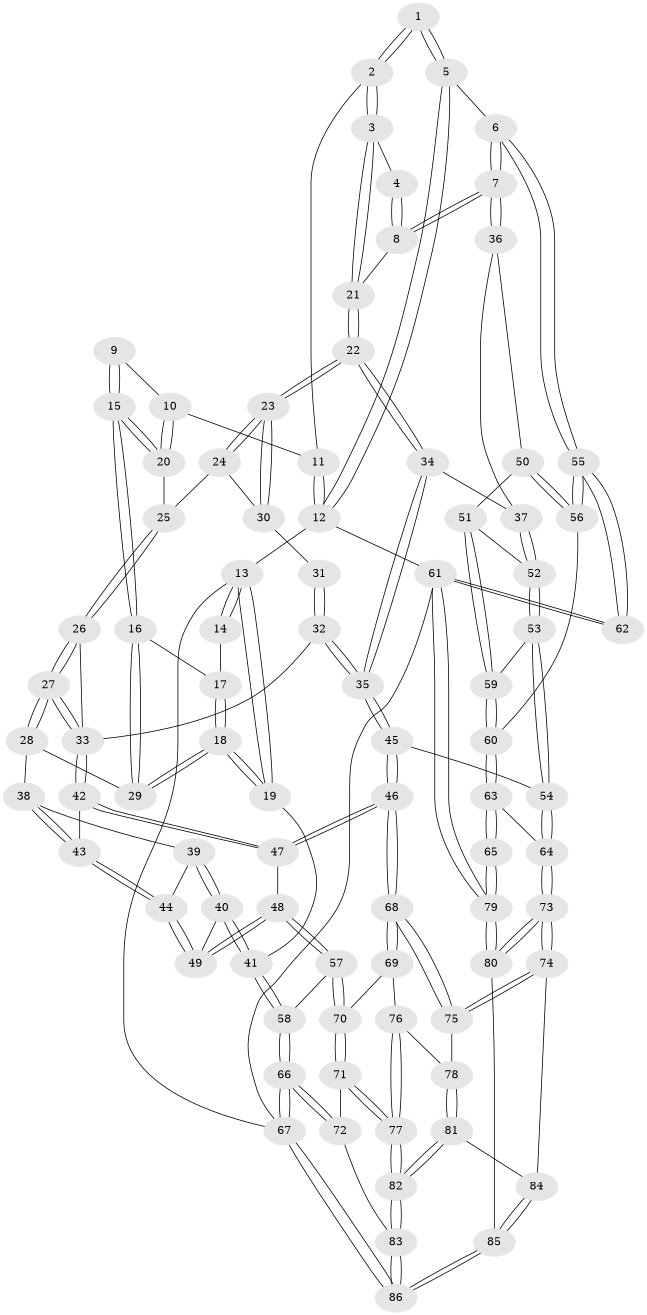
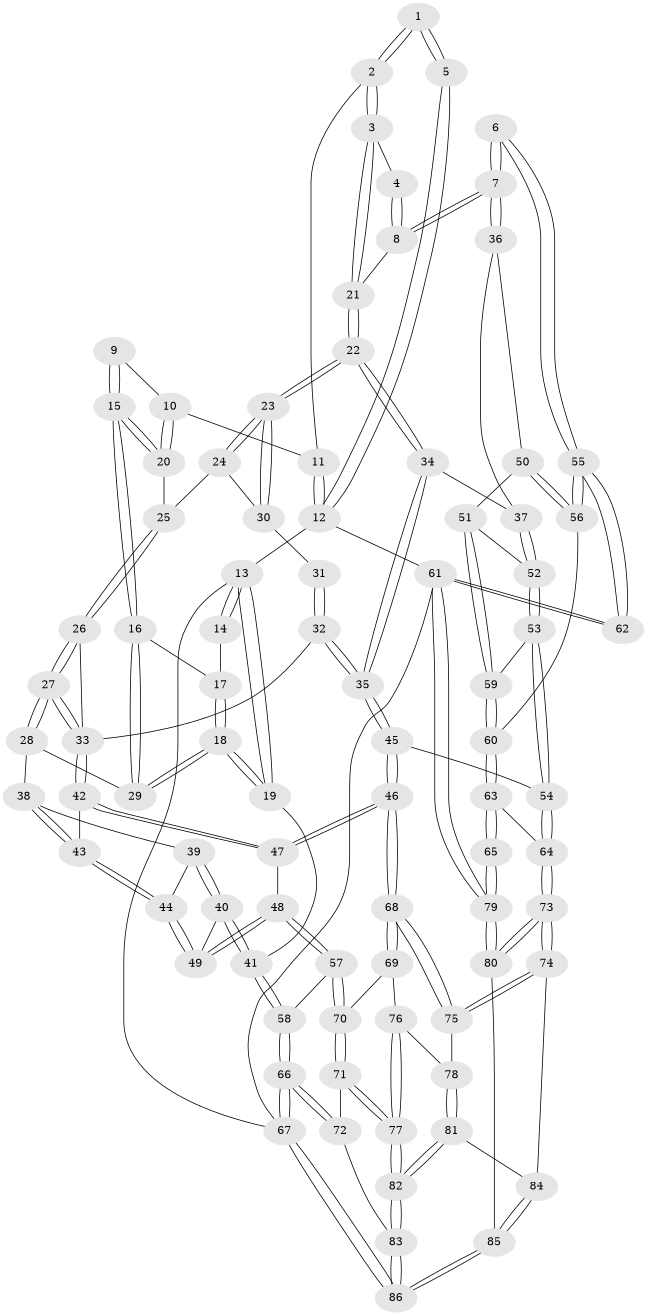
(471, 101) -> none
